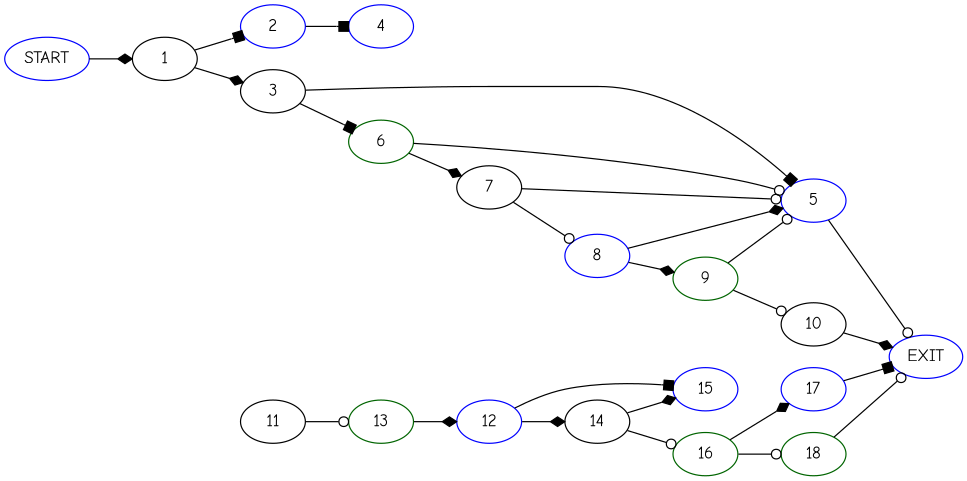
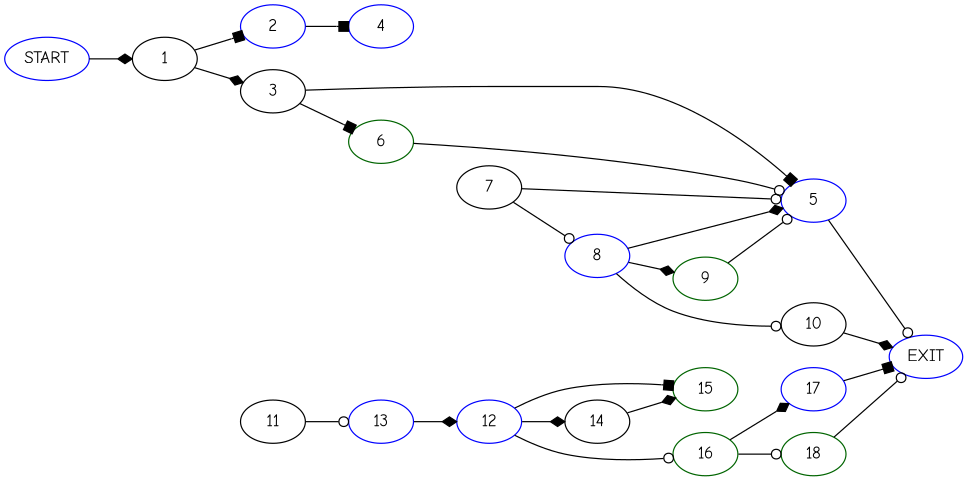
(428, 162) -> none
(755, 300) -> (688, 316)
(705, 389) -> (705, 389)
(381, 422) -> (381, 422)
(647, 437) -> (587, 458)
